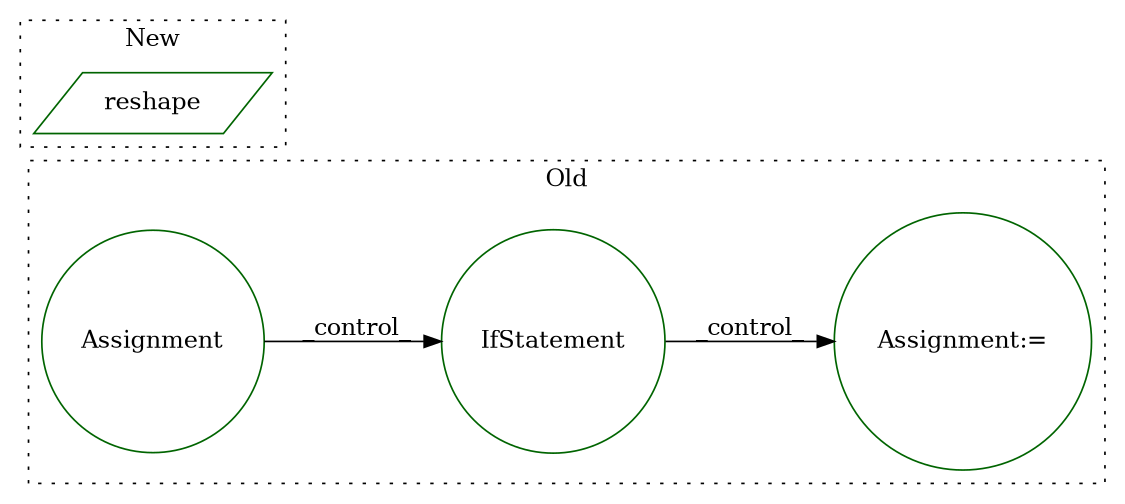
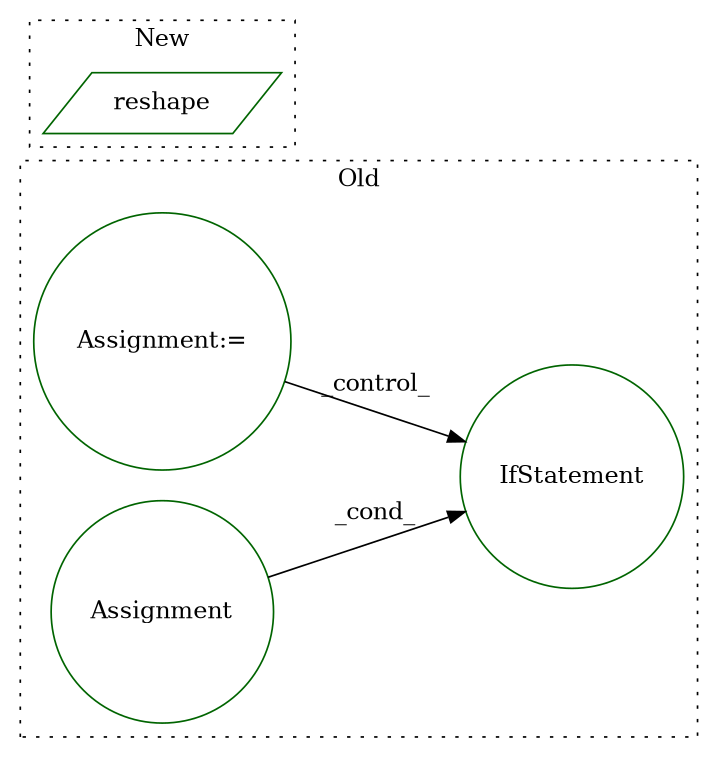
(357, 329) -> (375, 513)
(741, 341) -> (367, 409)
